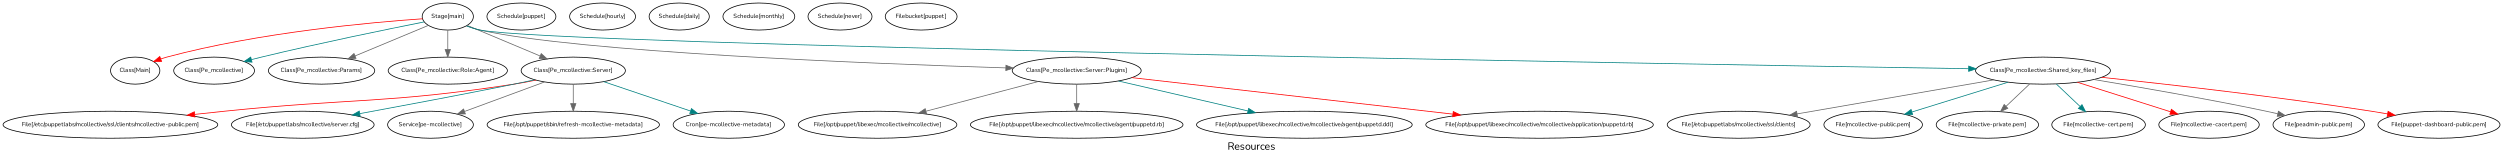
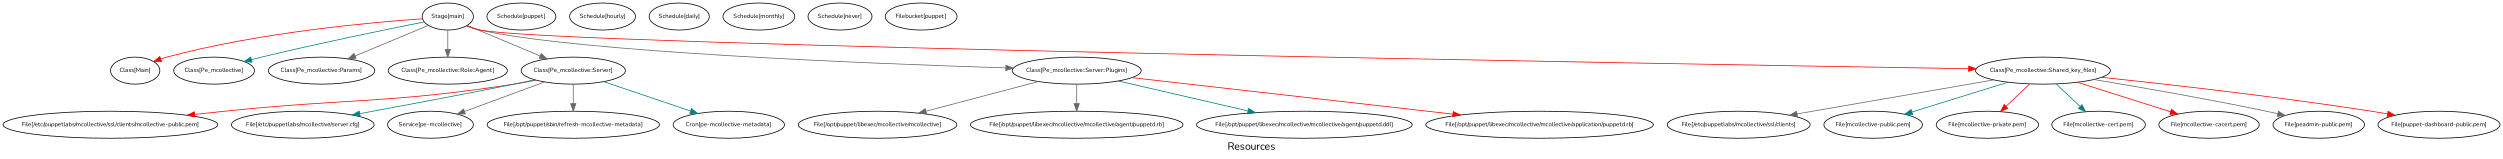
(1217, 55) -> (1217, 55)
(2018, 95) -> (2018, 95)
